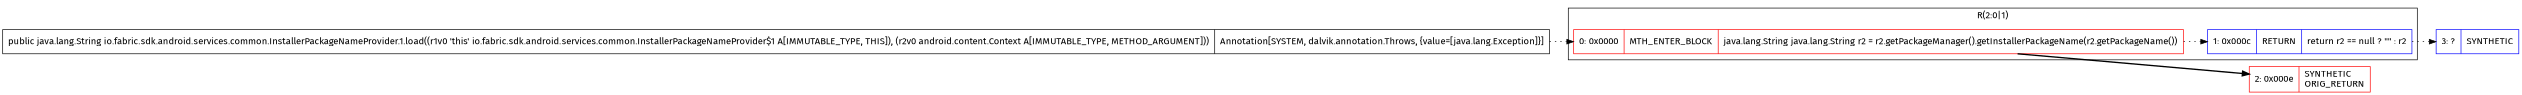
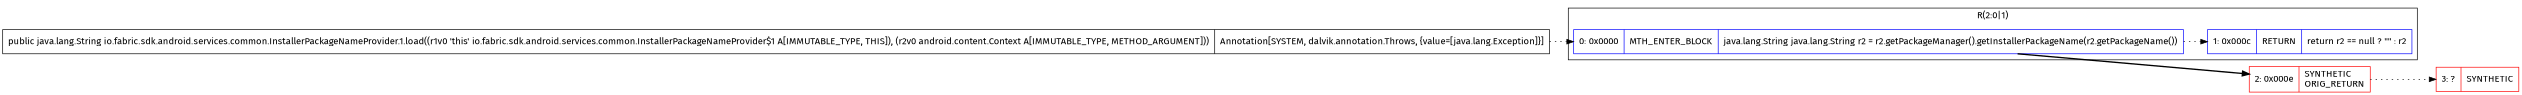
(1879, 42) -> (1879, 42)
(2421, 42) -> (2400, 79)
(2477, 42) -> (2477, 79)
